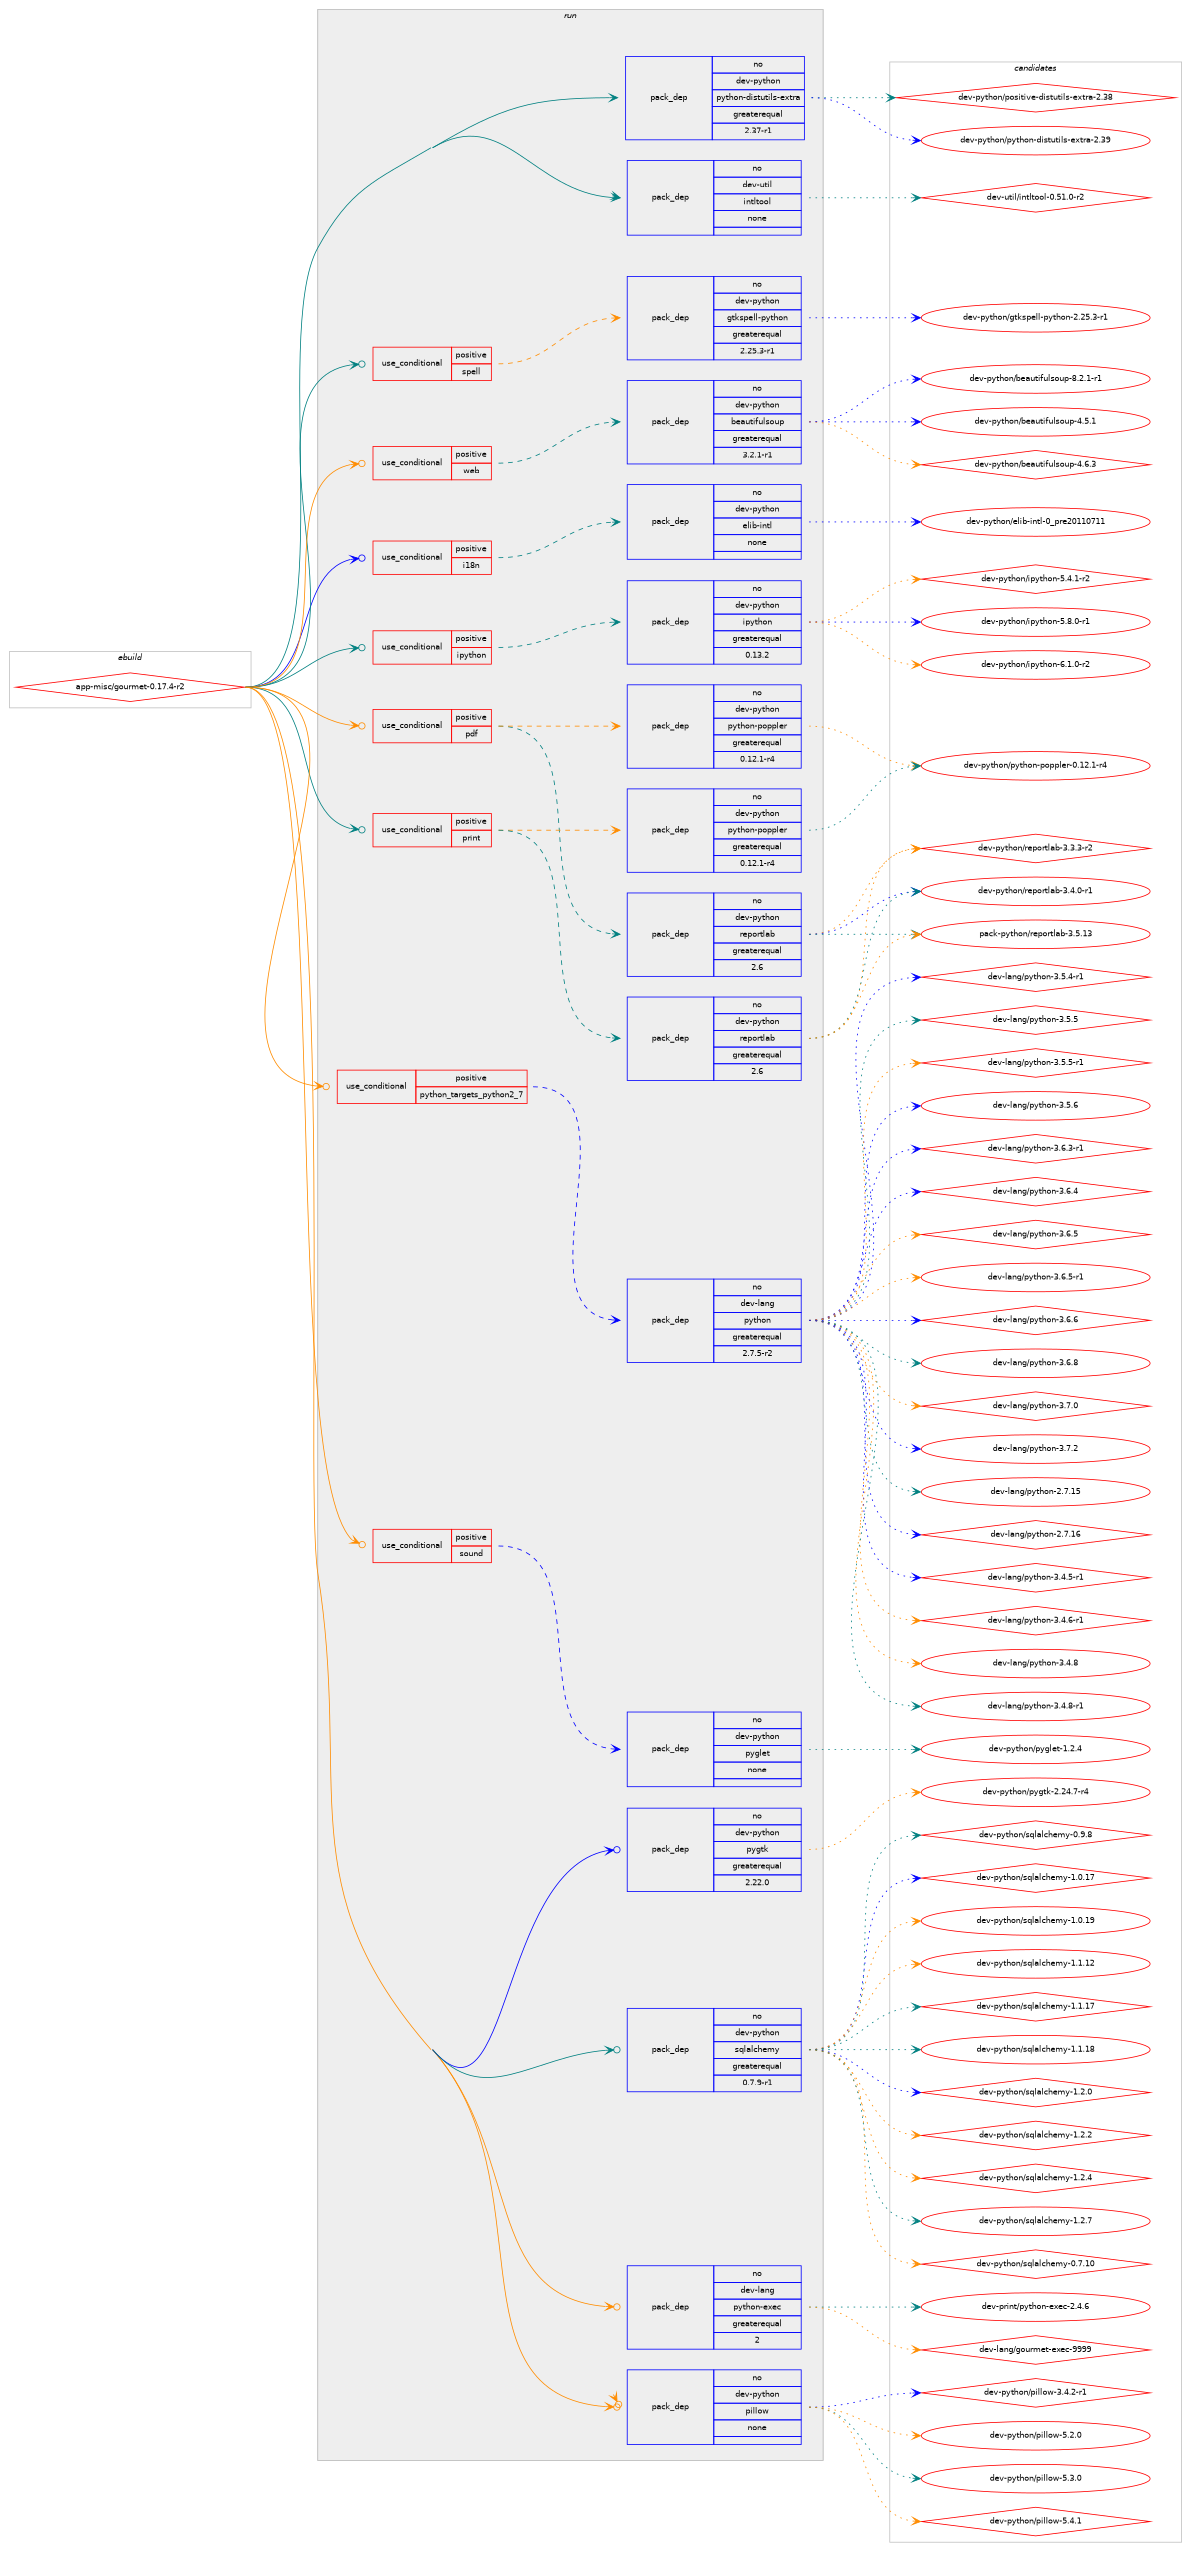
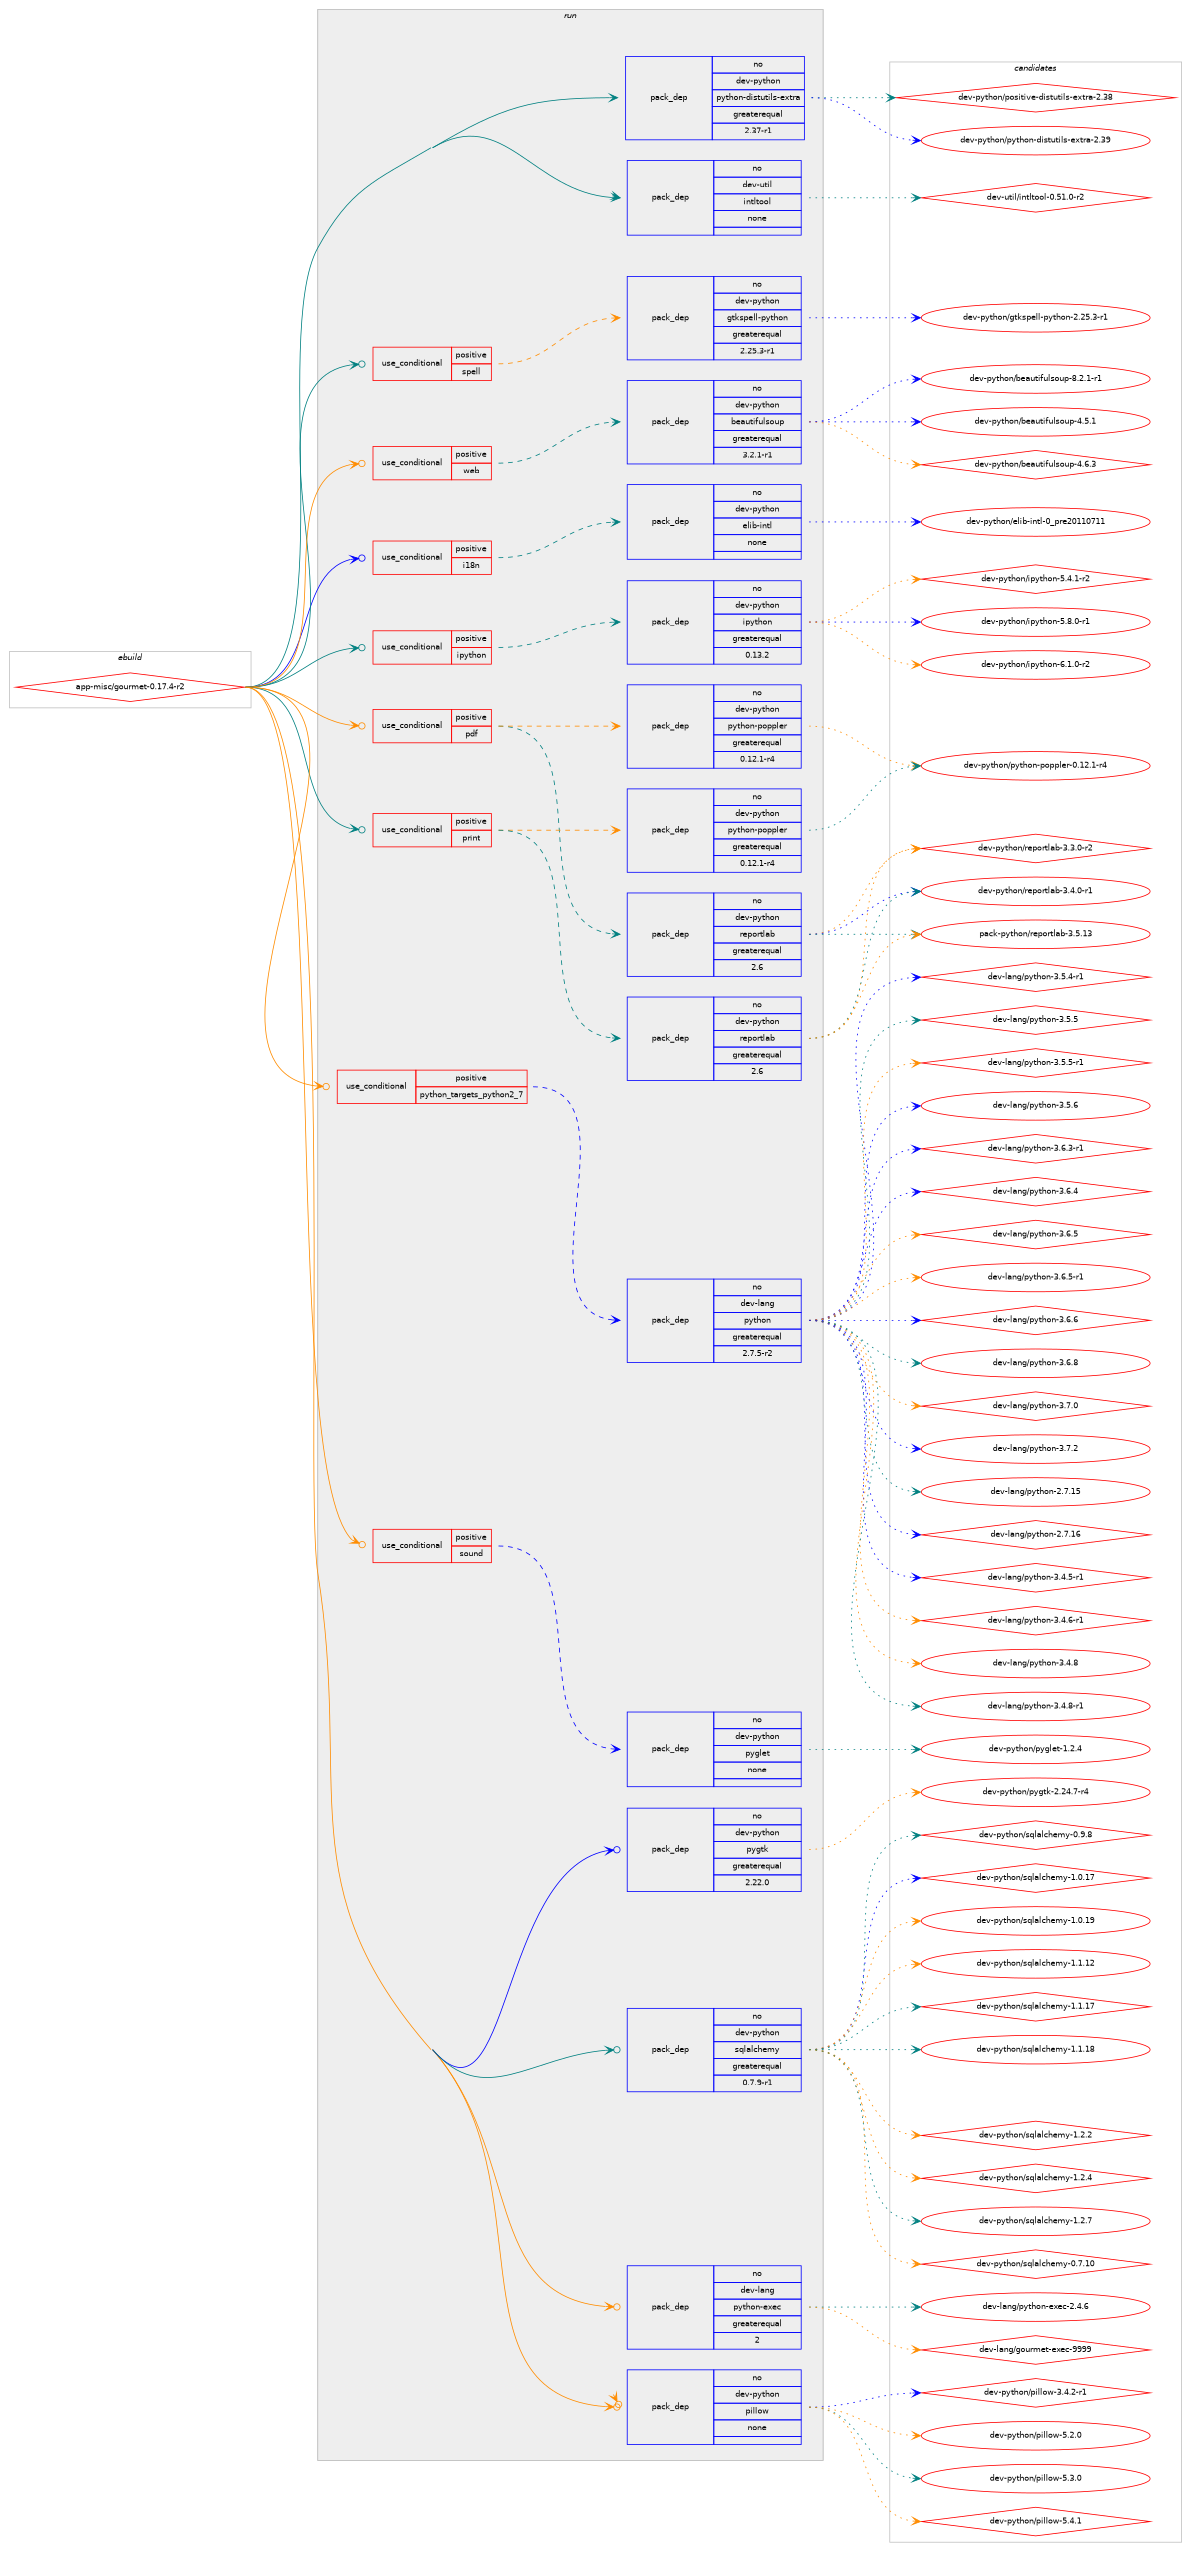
(1036, 848) -> (1036, 848)
(1036, 2093) -> none
(1036, 2307) -> (1036, 2307)
